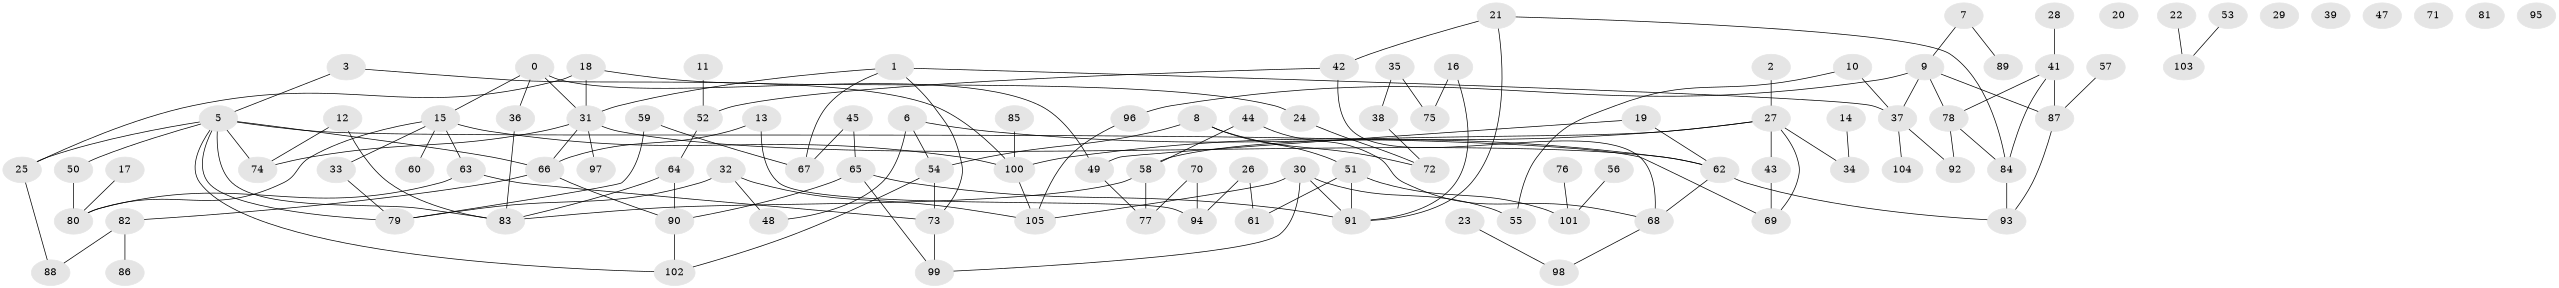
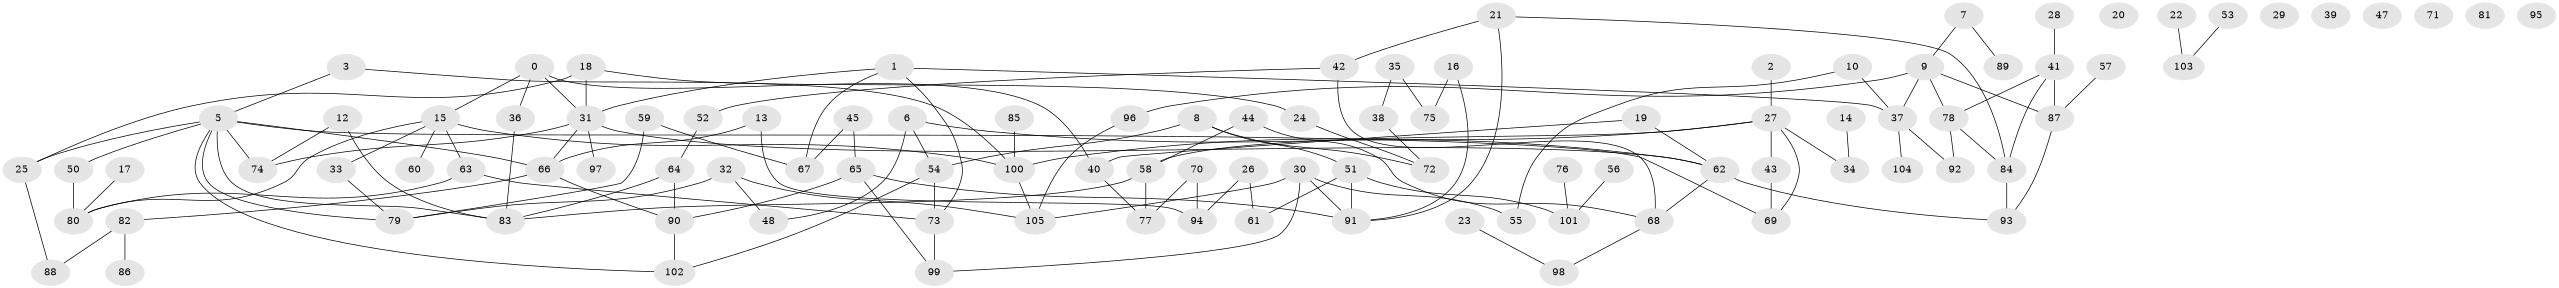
(703, 67) -> none
(1094, 170) -> (1094, 170)
